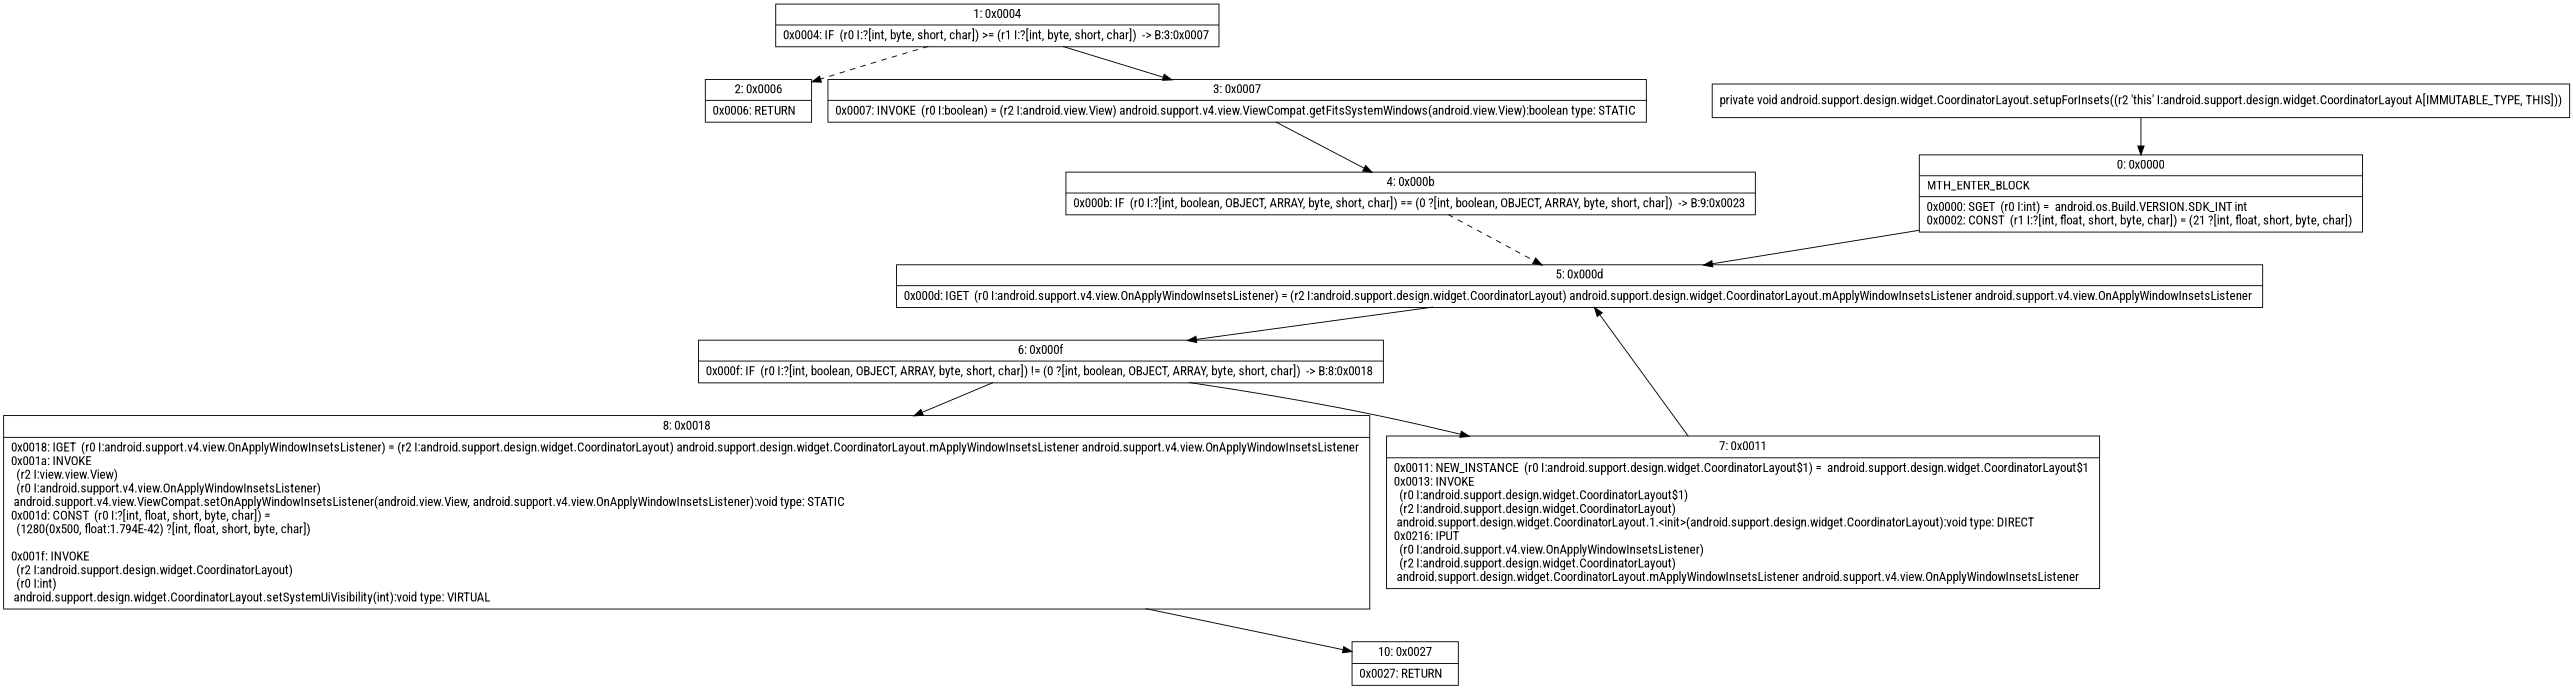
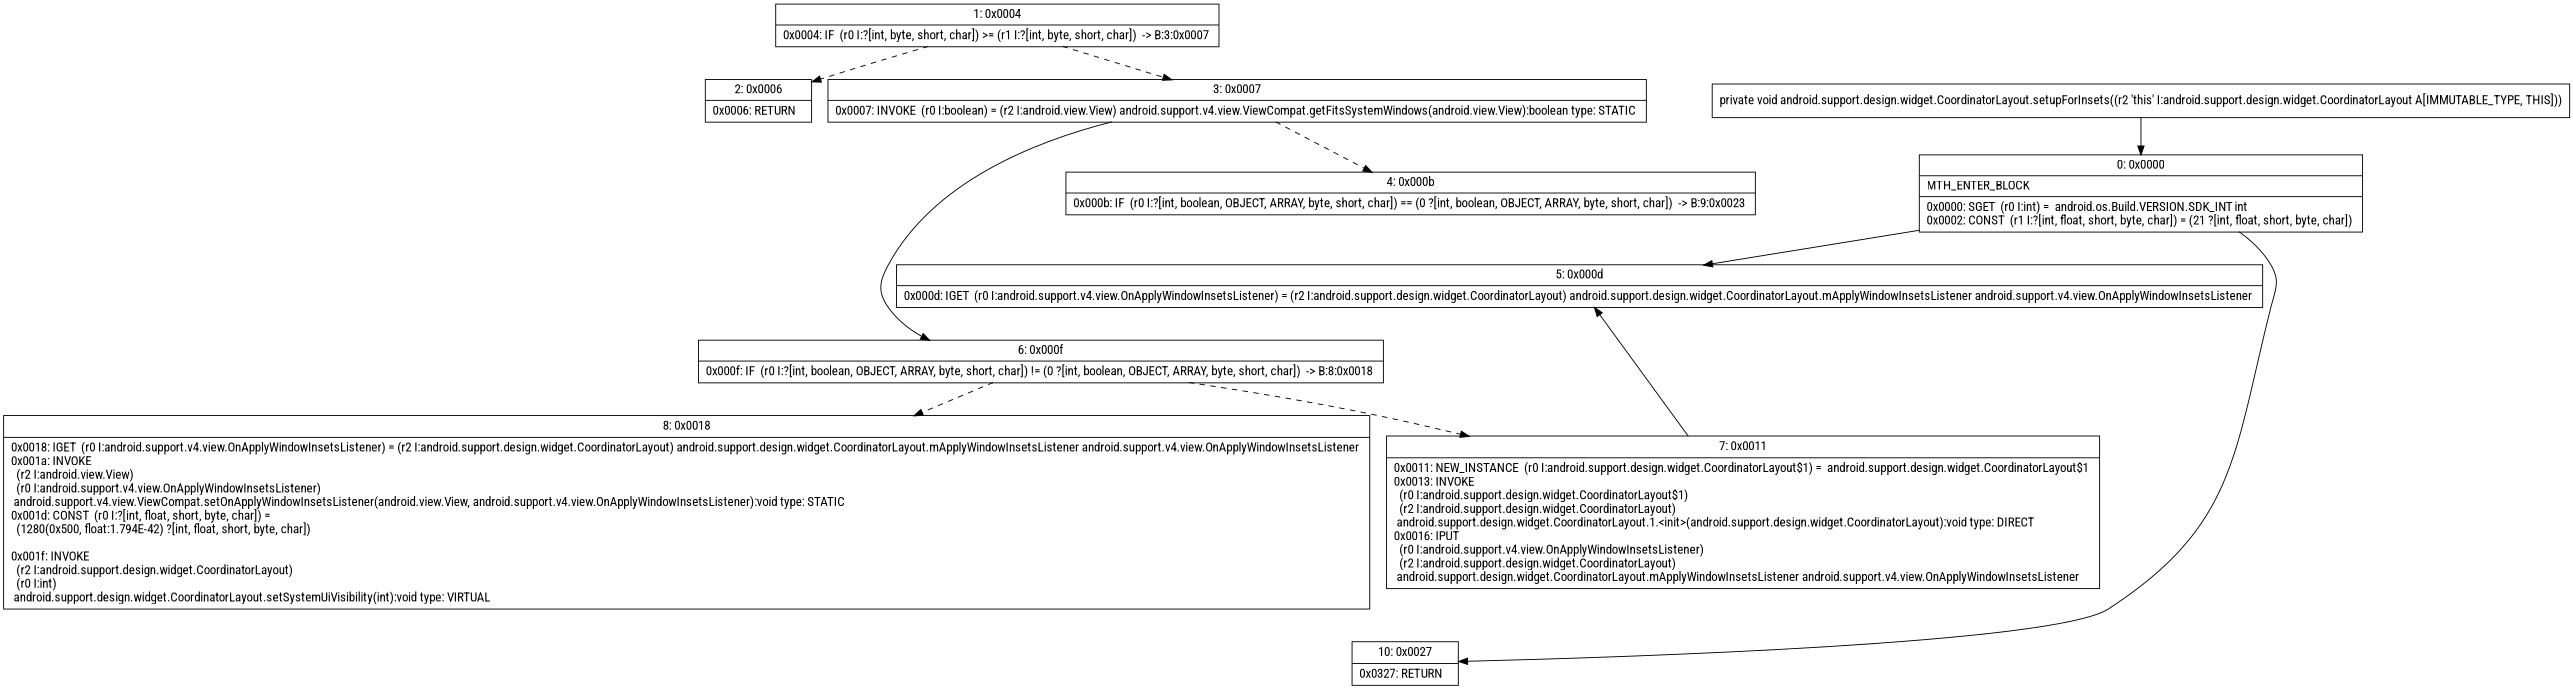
(1113, 62) -> (1113, 62)
(1320, 145) -> (1320, 145)
(1491, 238) -> none
(1315, 323) -> (948, 197)
(958, 397) -> (958, 397)
(1325, 405) -> (1325, 405)
(64, 475) -> (73, 475)
(1429, 536) -> (1429, 536)
(1244, 629) -> (2012, 631)
(1405, 674) -> (1405, 674)
